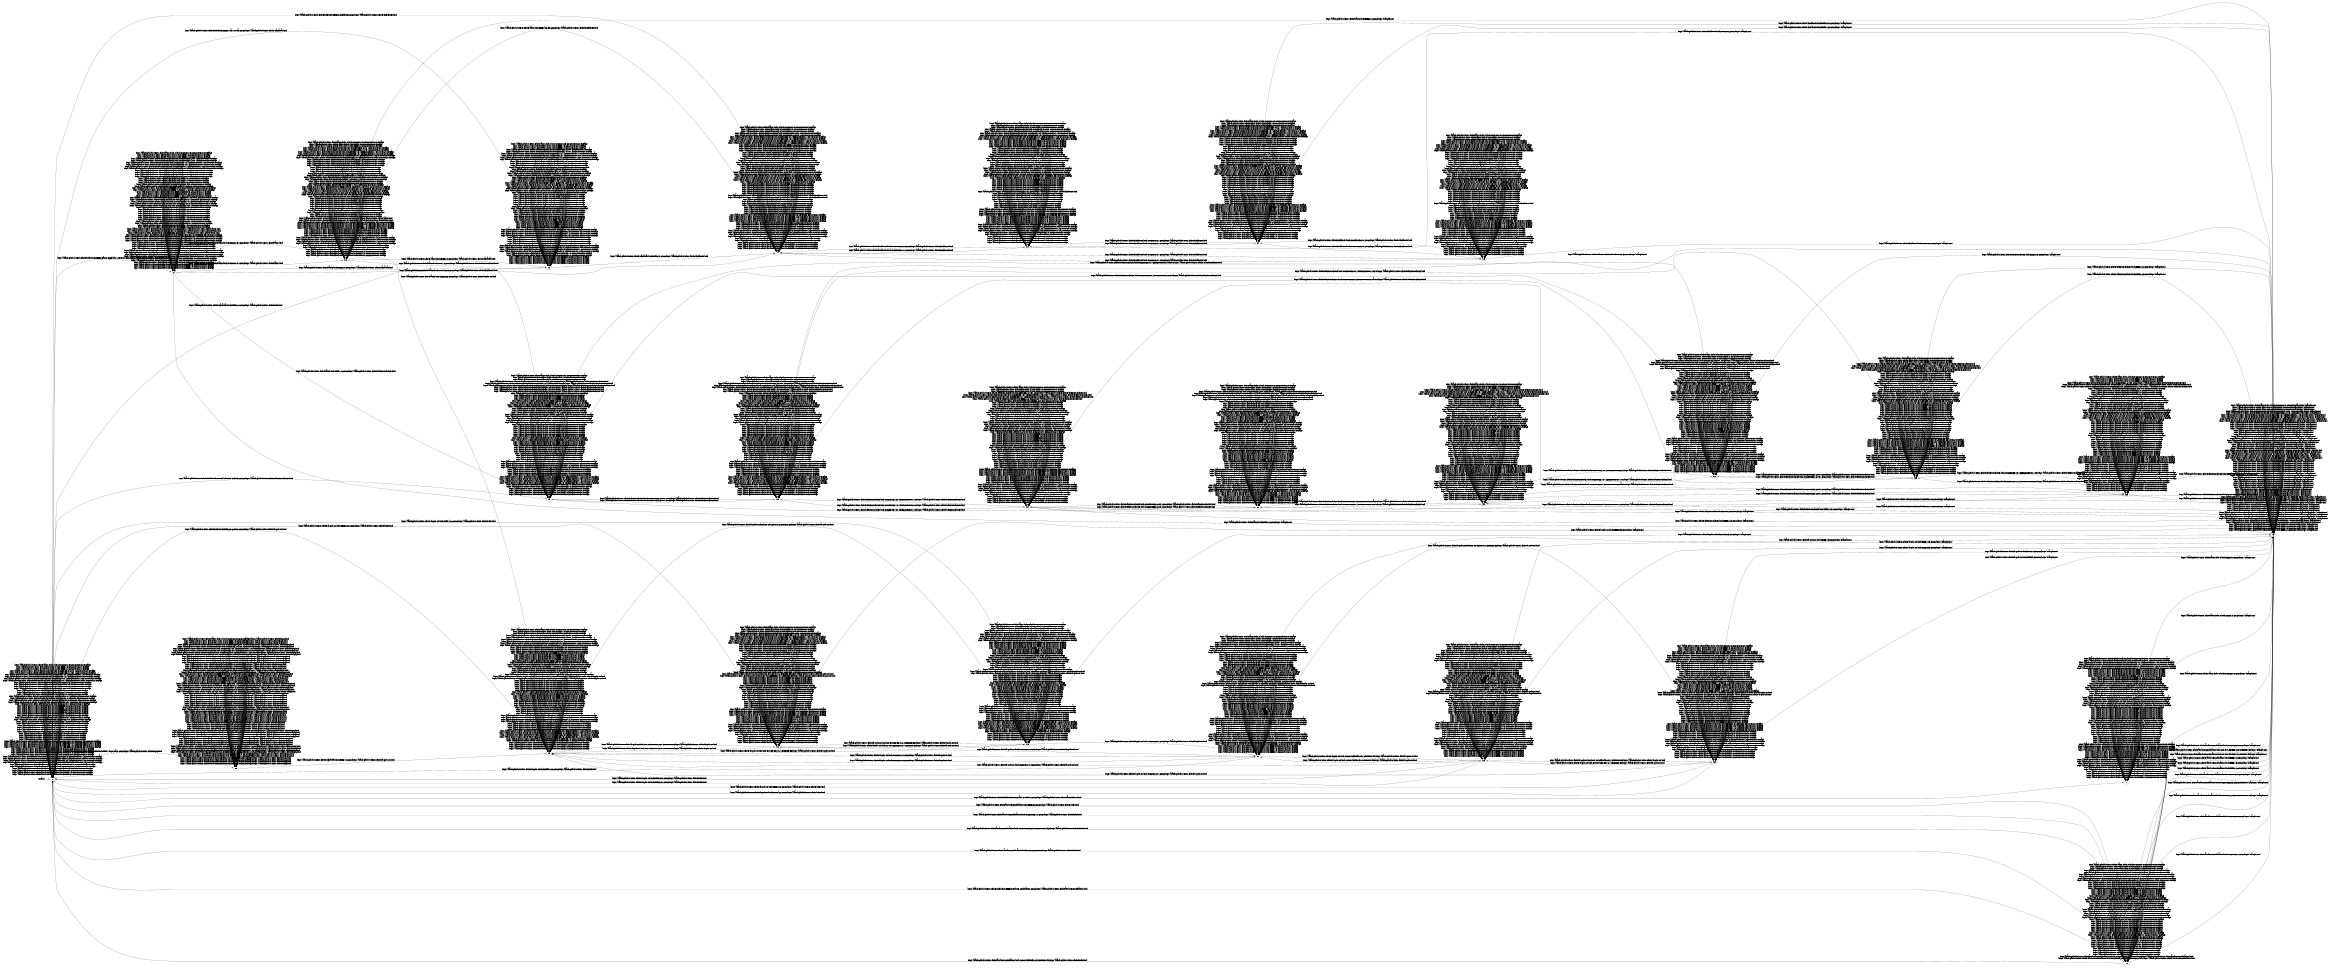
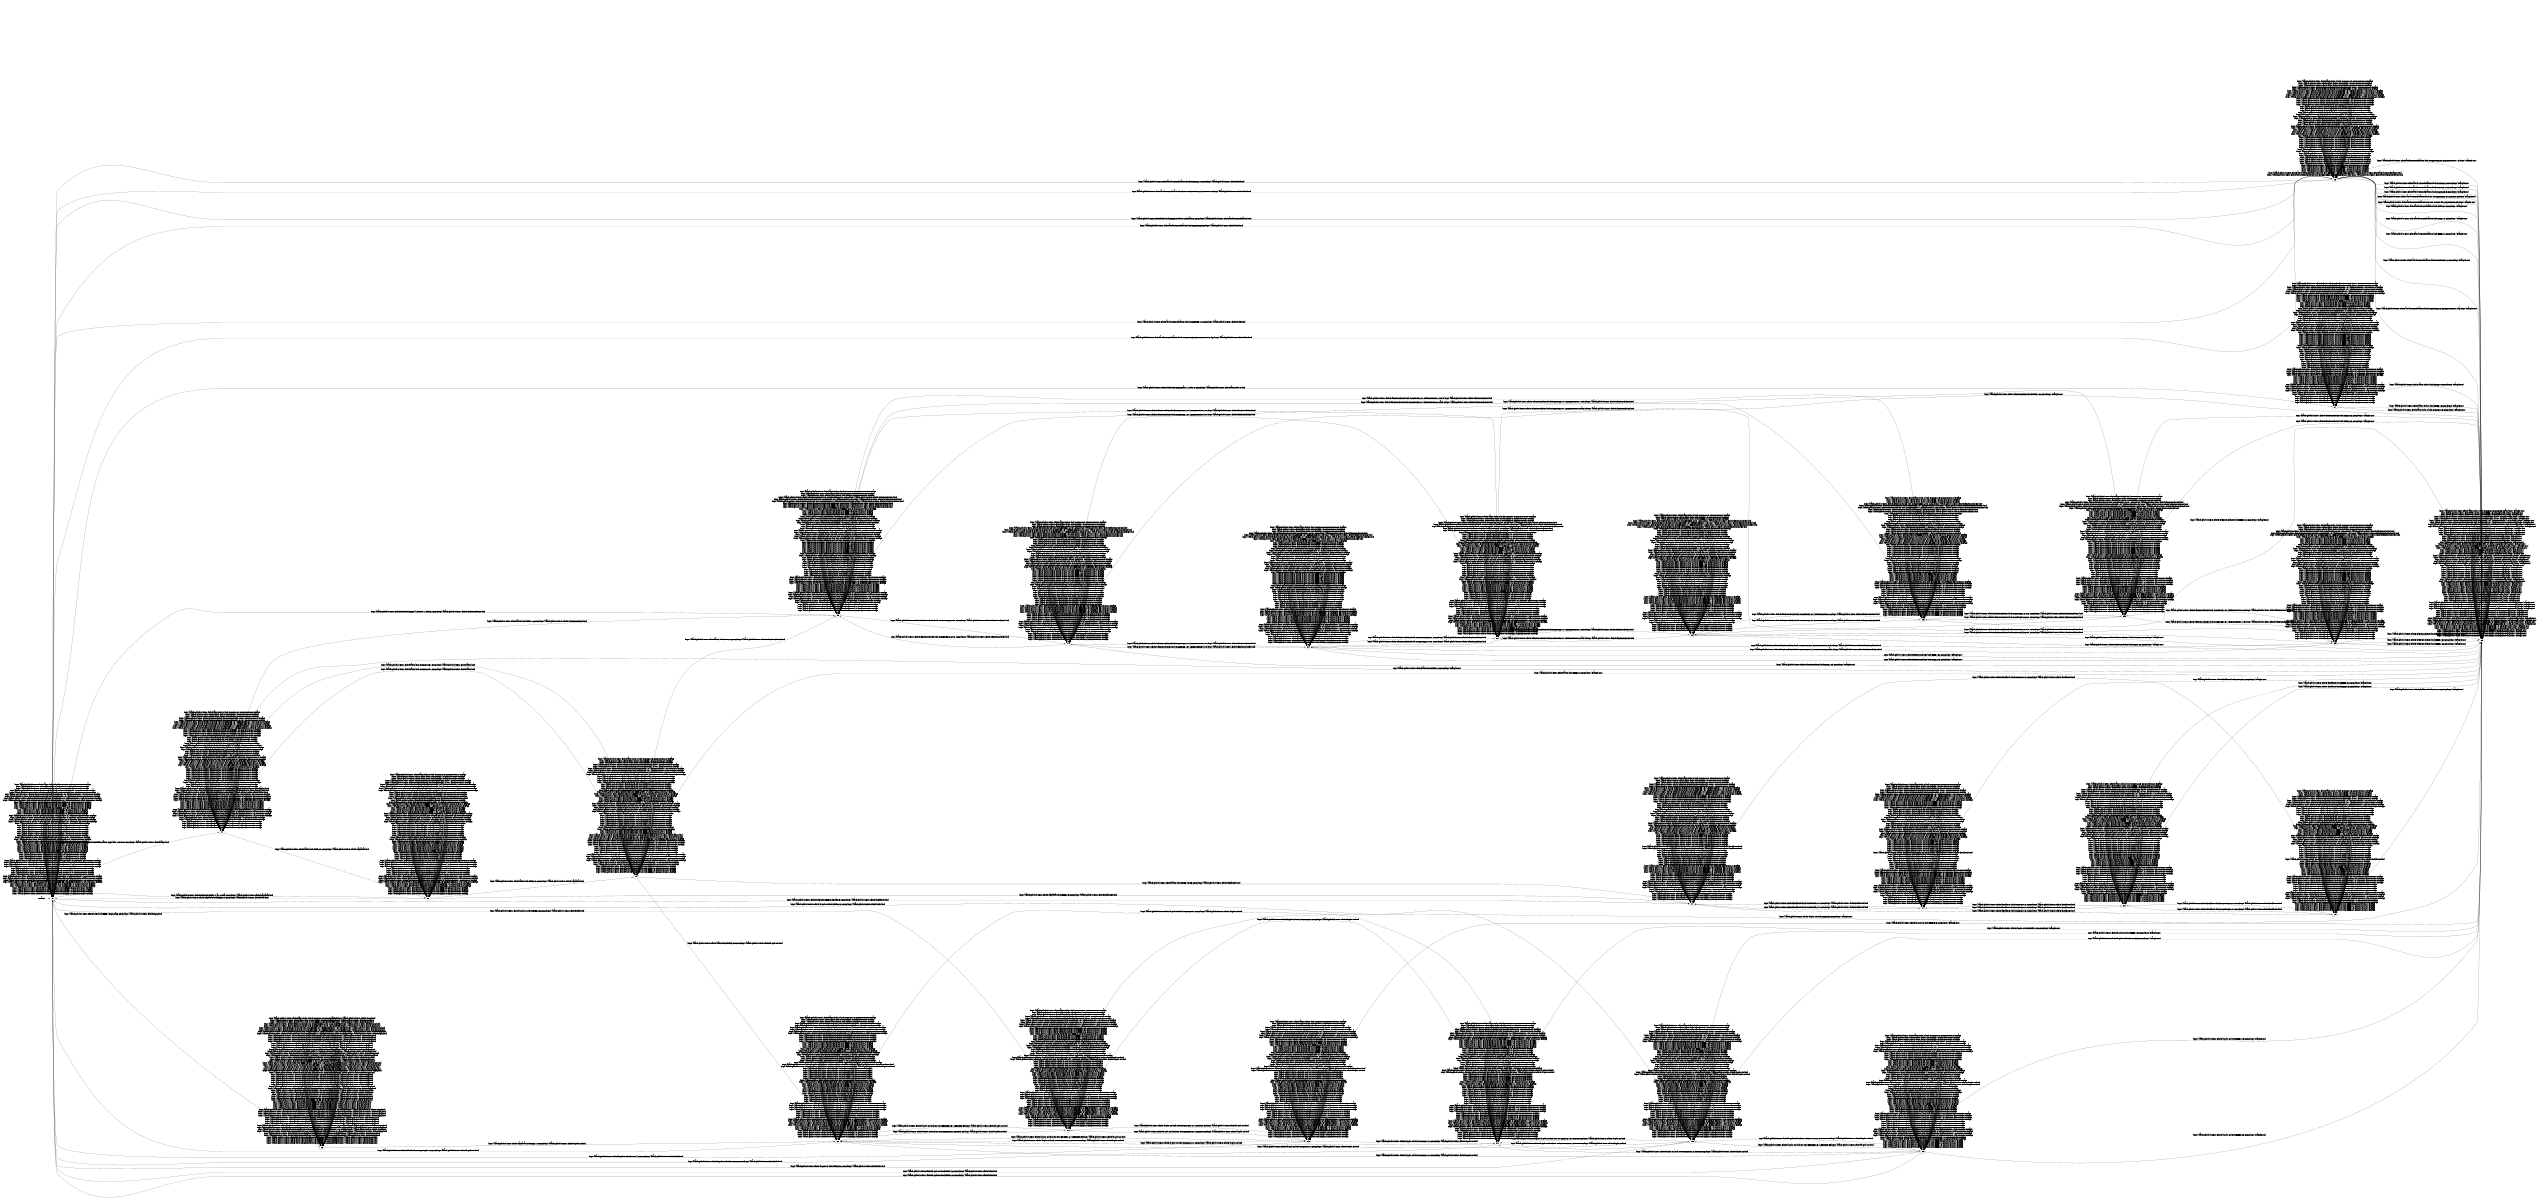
(447, 260) -> (531, 888)
(476, 271) -> none
none -> (1204, 416)
